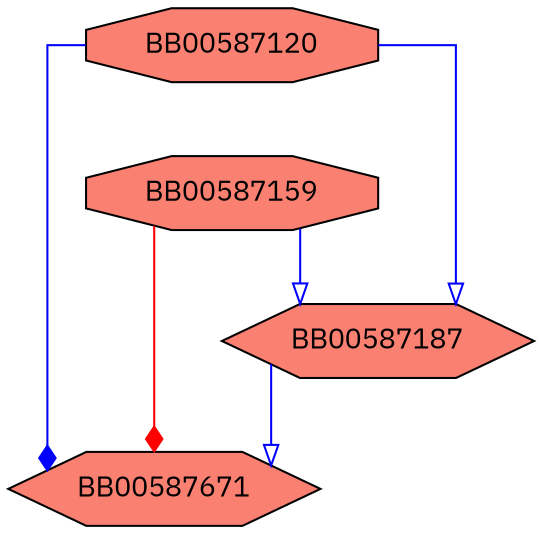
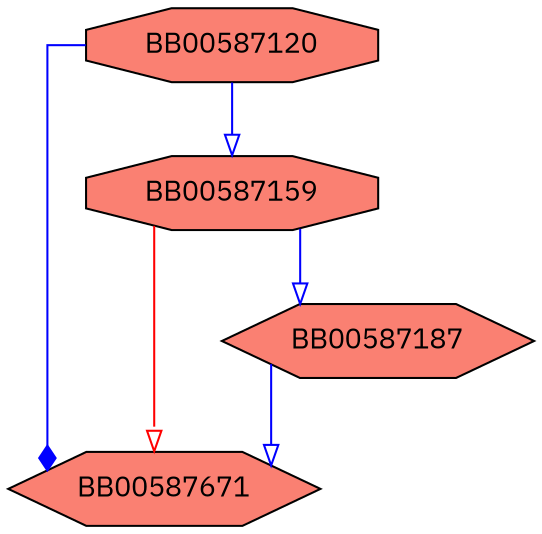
(456, 126) -> (232, 109)
(154, 326) -> (154, 326)
